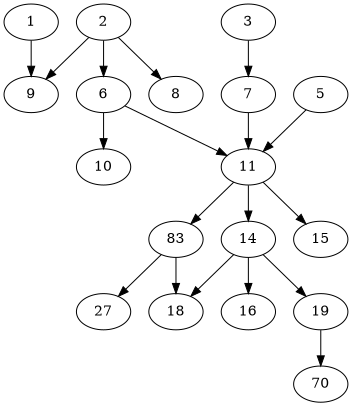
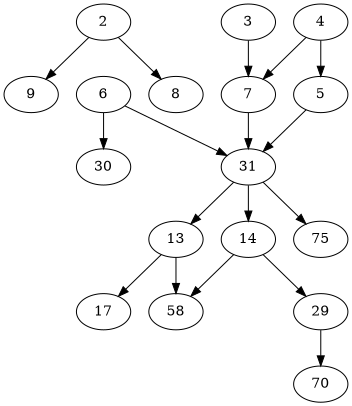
(31, 22) -> none
none -> (321, 22)
(104, 53) -> none
(104, 167) -> (104, 167)
(248, 167) -> (248, 167)
(176, 239) -> (176, 239)
(321, 239) -> (321, 239)
(104, 312) -> (104, 312)
(176, 312) -> (176, 312)
(248, 312) -> none
(321, 312) -> (321, 312)
